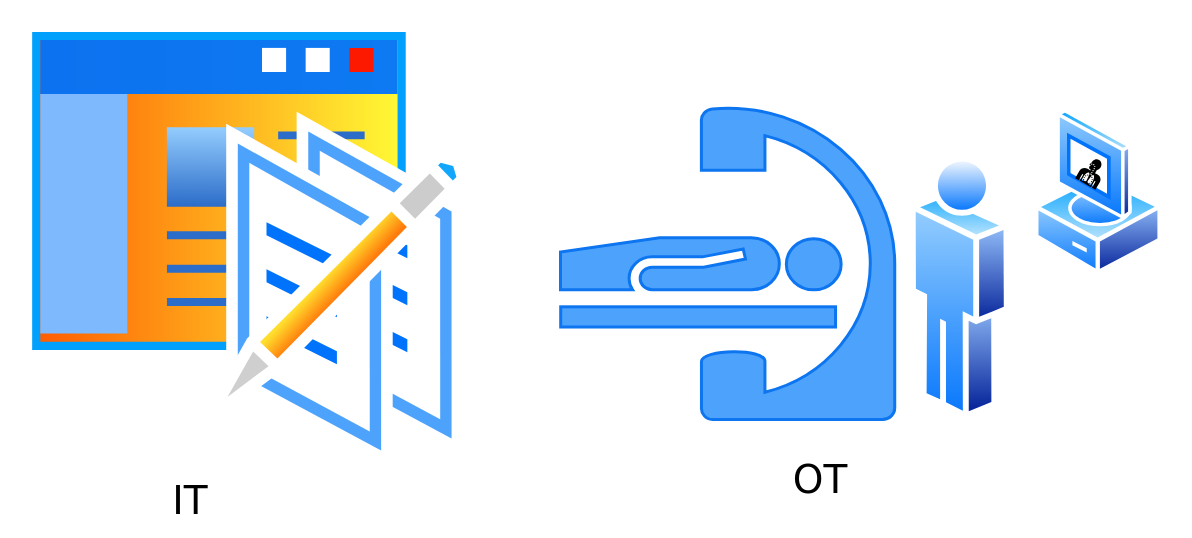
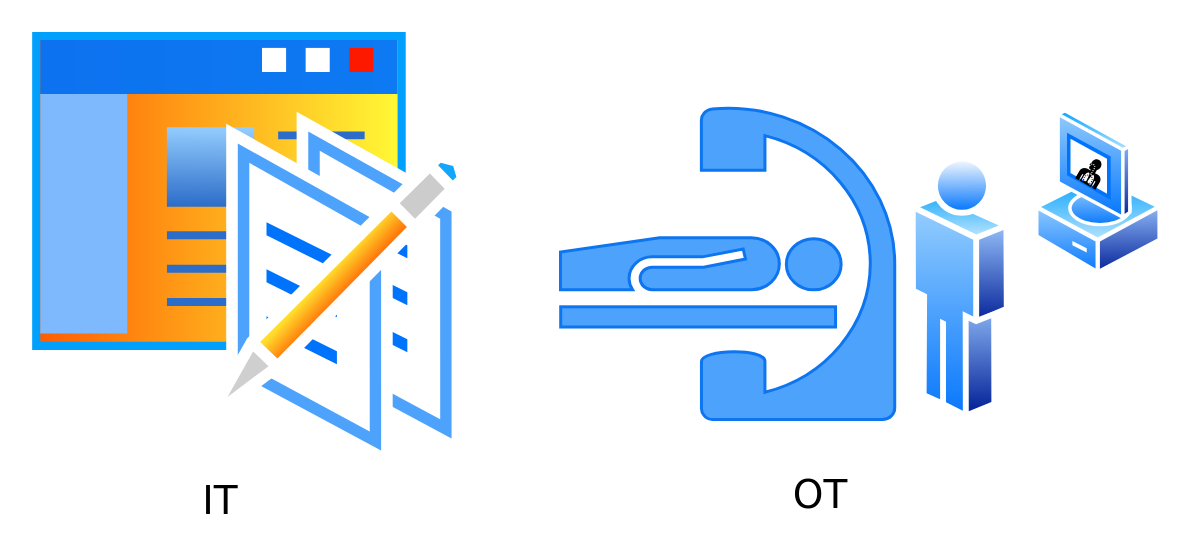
(821, 481) -> (821, 496)
(191, 502) -> (221, 502)
